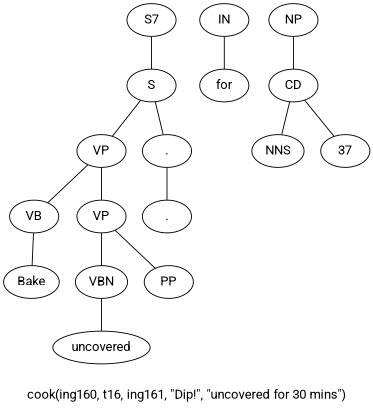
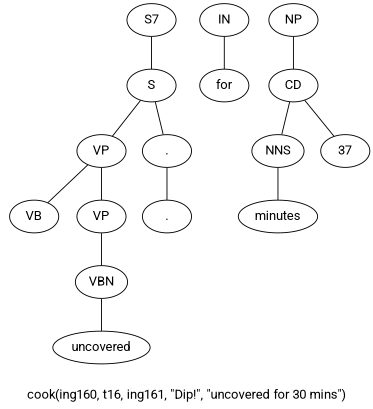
none -> (278, 217)
(31, 282) -> none
(169, 282) -> none
